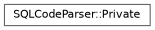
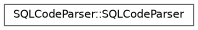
(77, 15) -> (99, 15)
